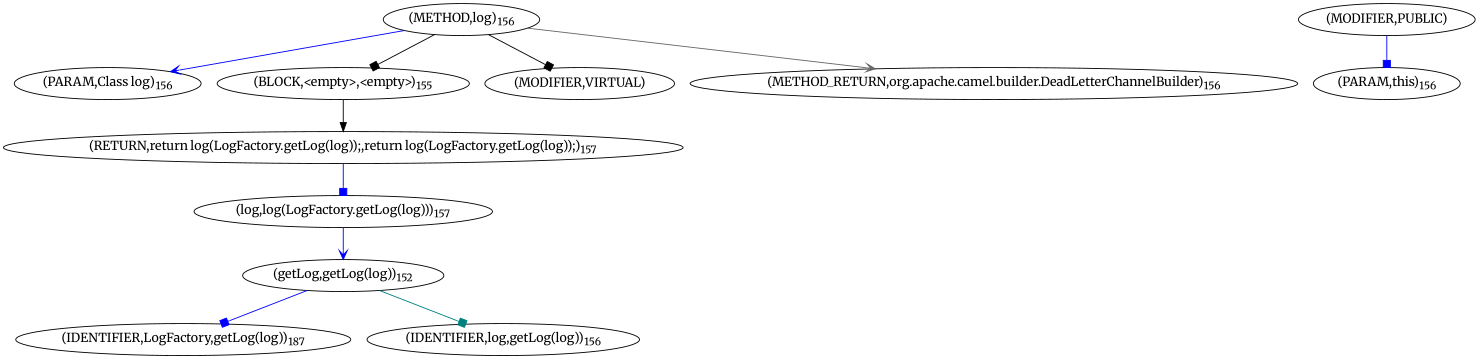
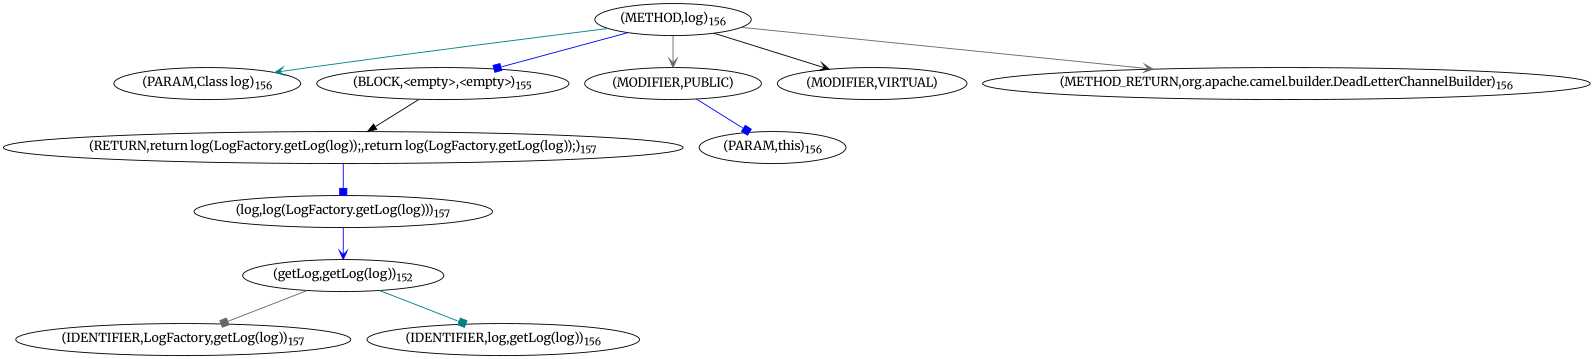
none -> (673, 47)
(407, 49) -> (565, 50)
(516, 49) -> (767, 50)
(292, 50) -> (446, 49)
(268, 306) -> (268, 306)
(297, 338) -> (297, 338)
